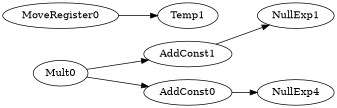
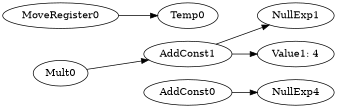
(188, 16) -> (188, 16)
none -> (296, 54)
(114, 81) -> none
